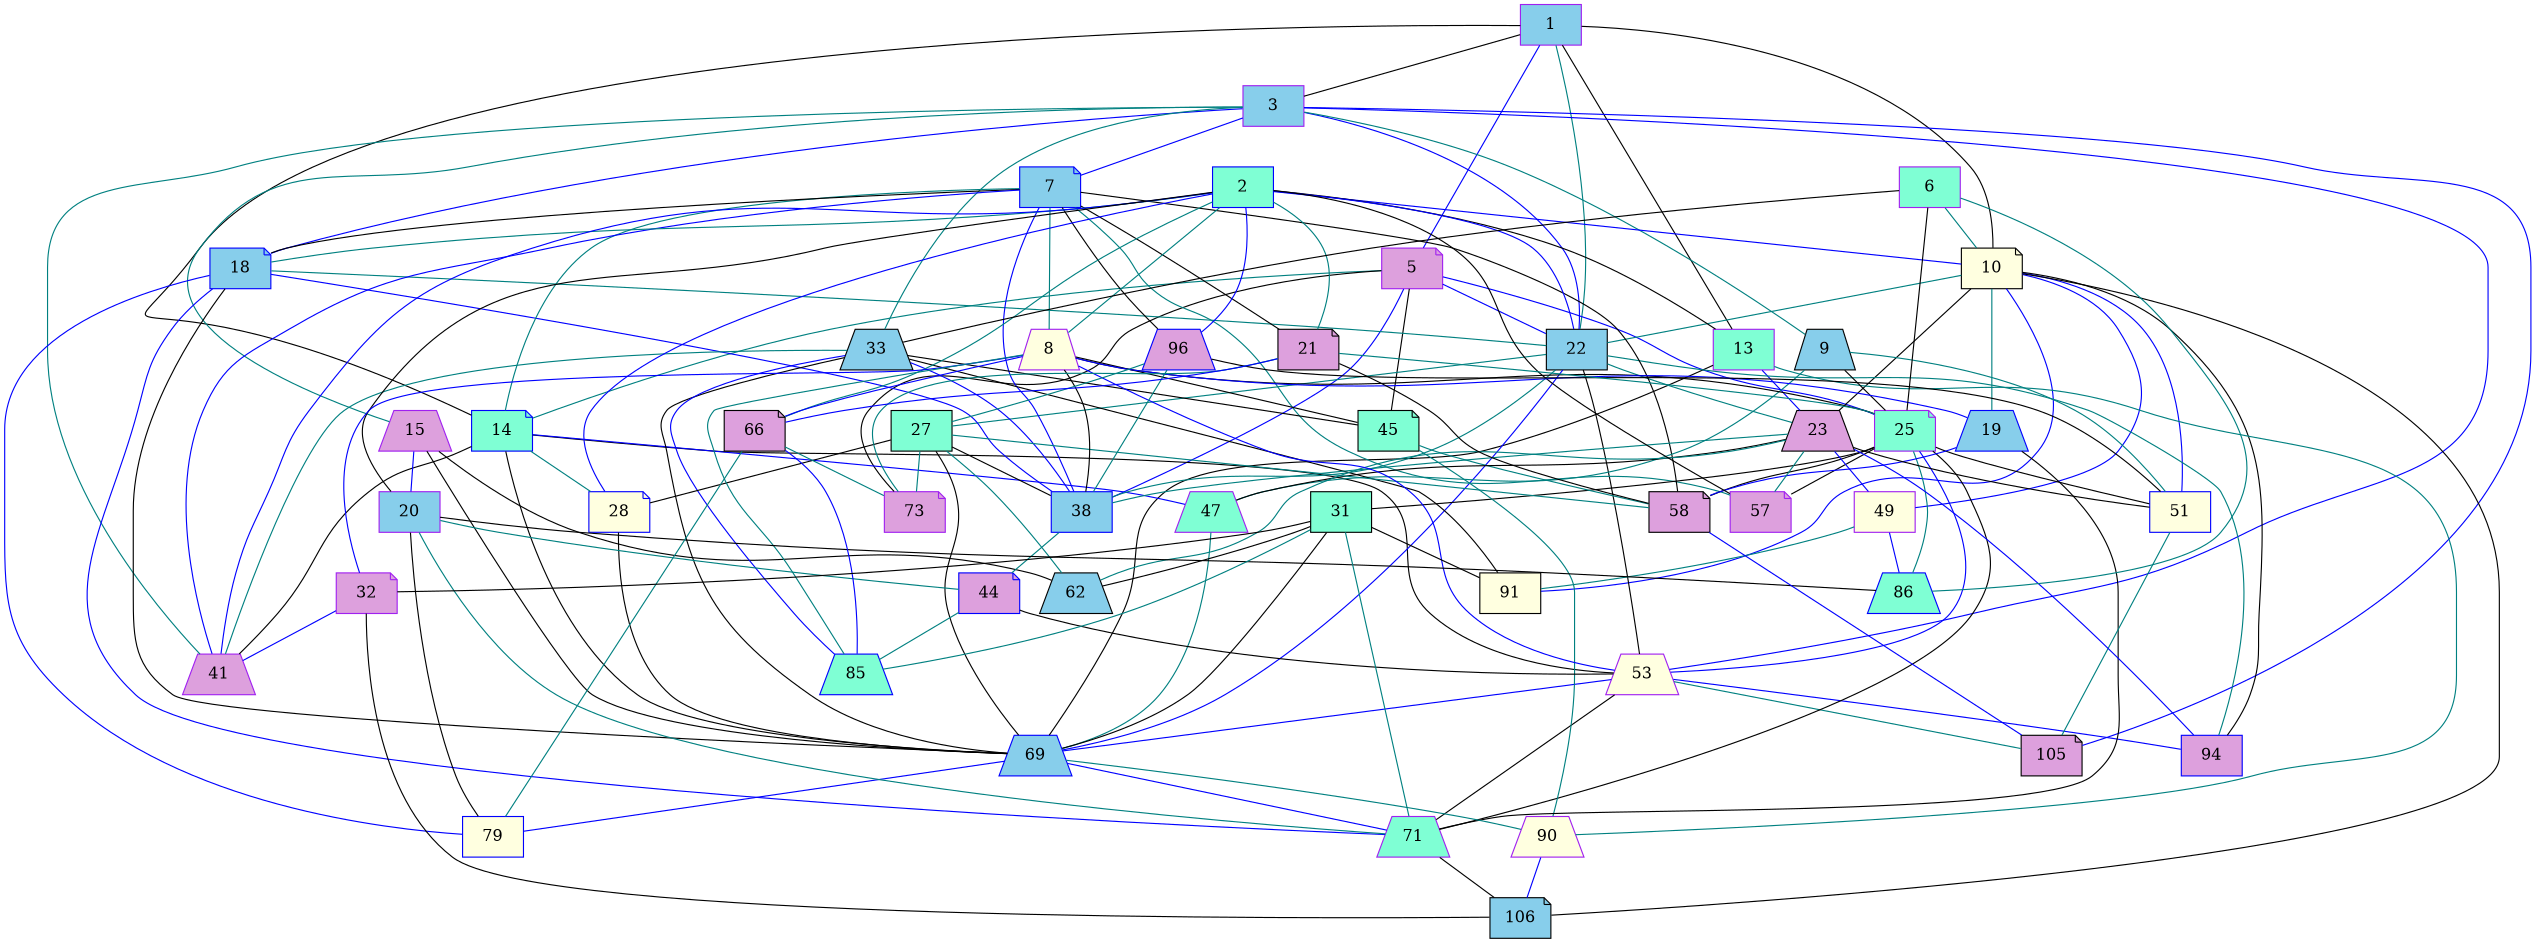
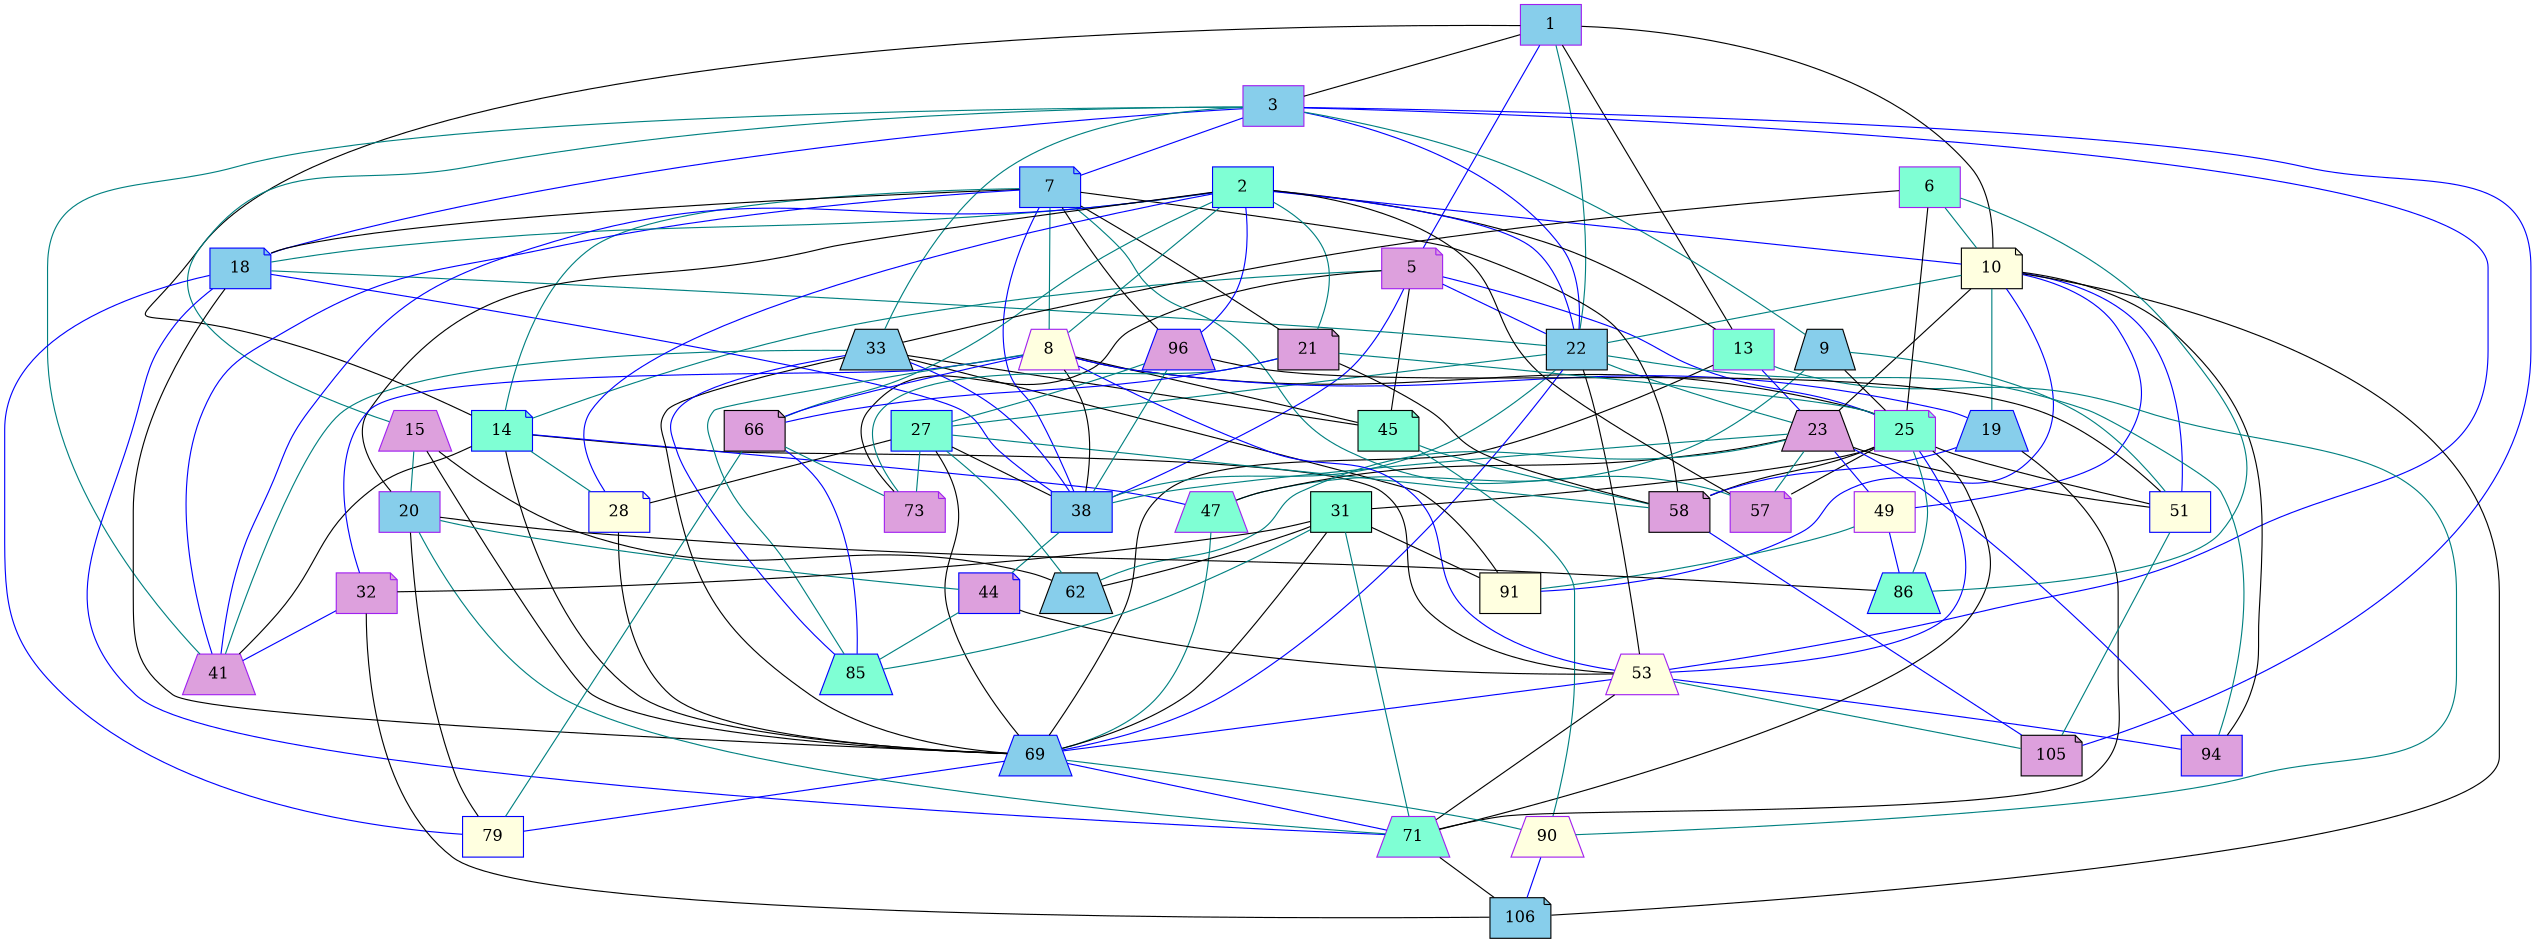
(922, 431) -> (922, 431)
(412, 476) -> (412, 476)
